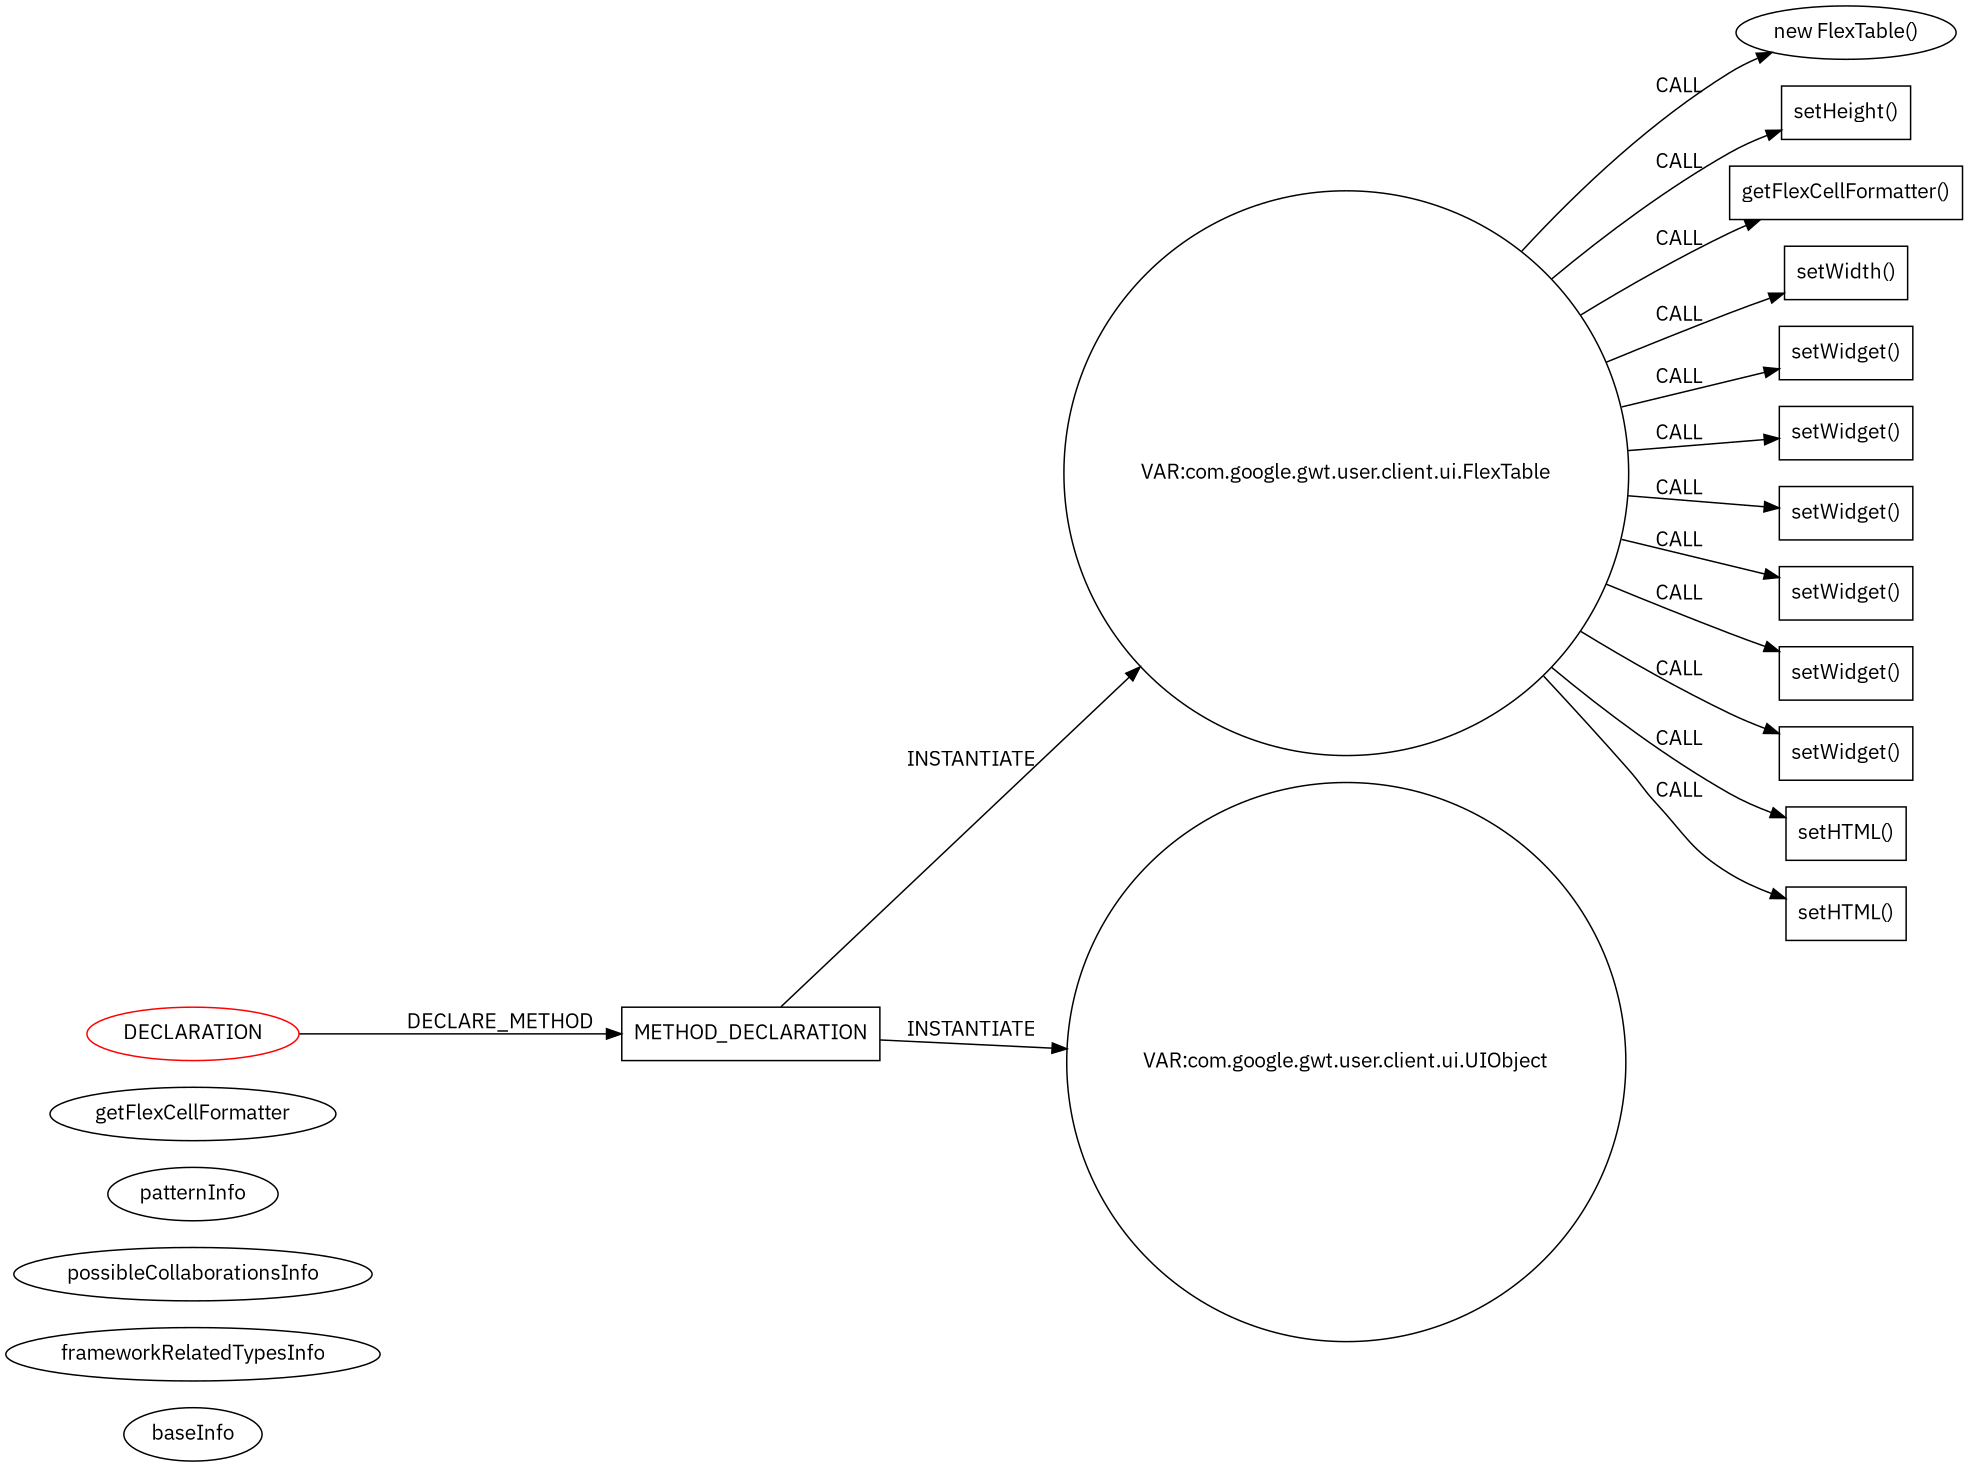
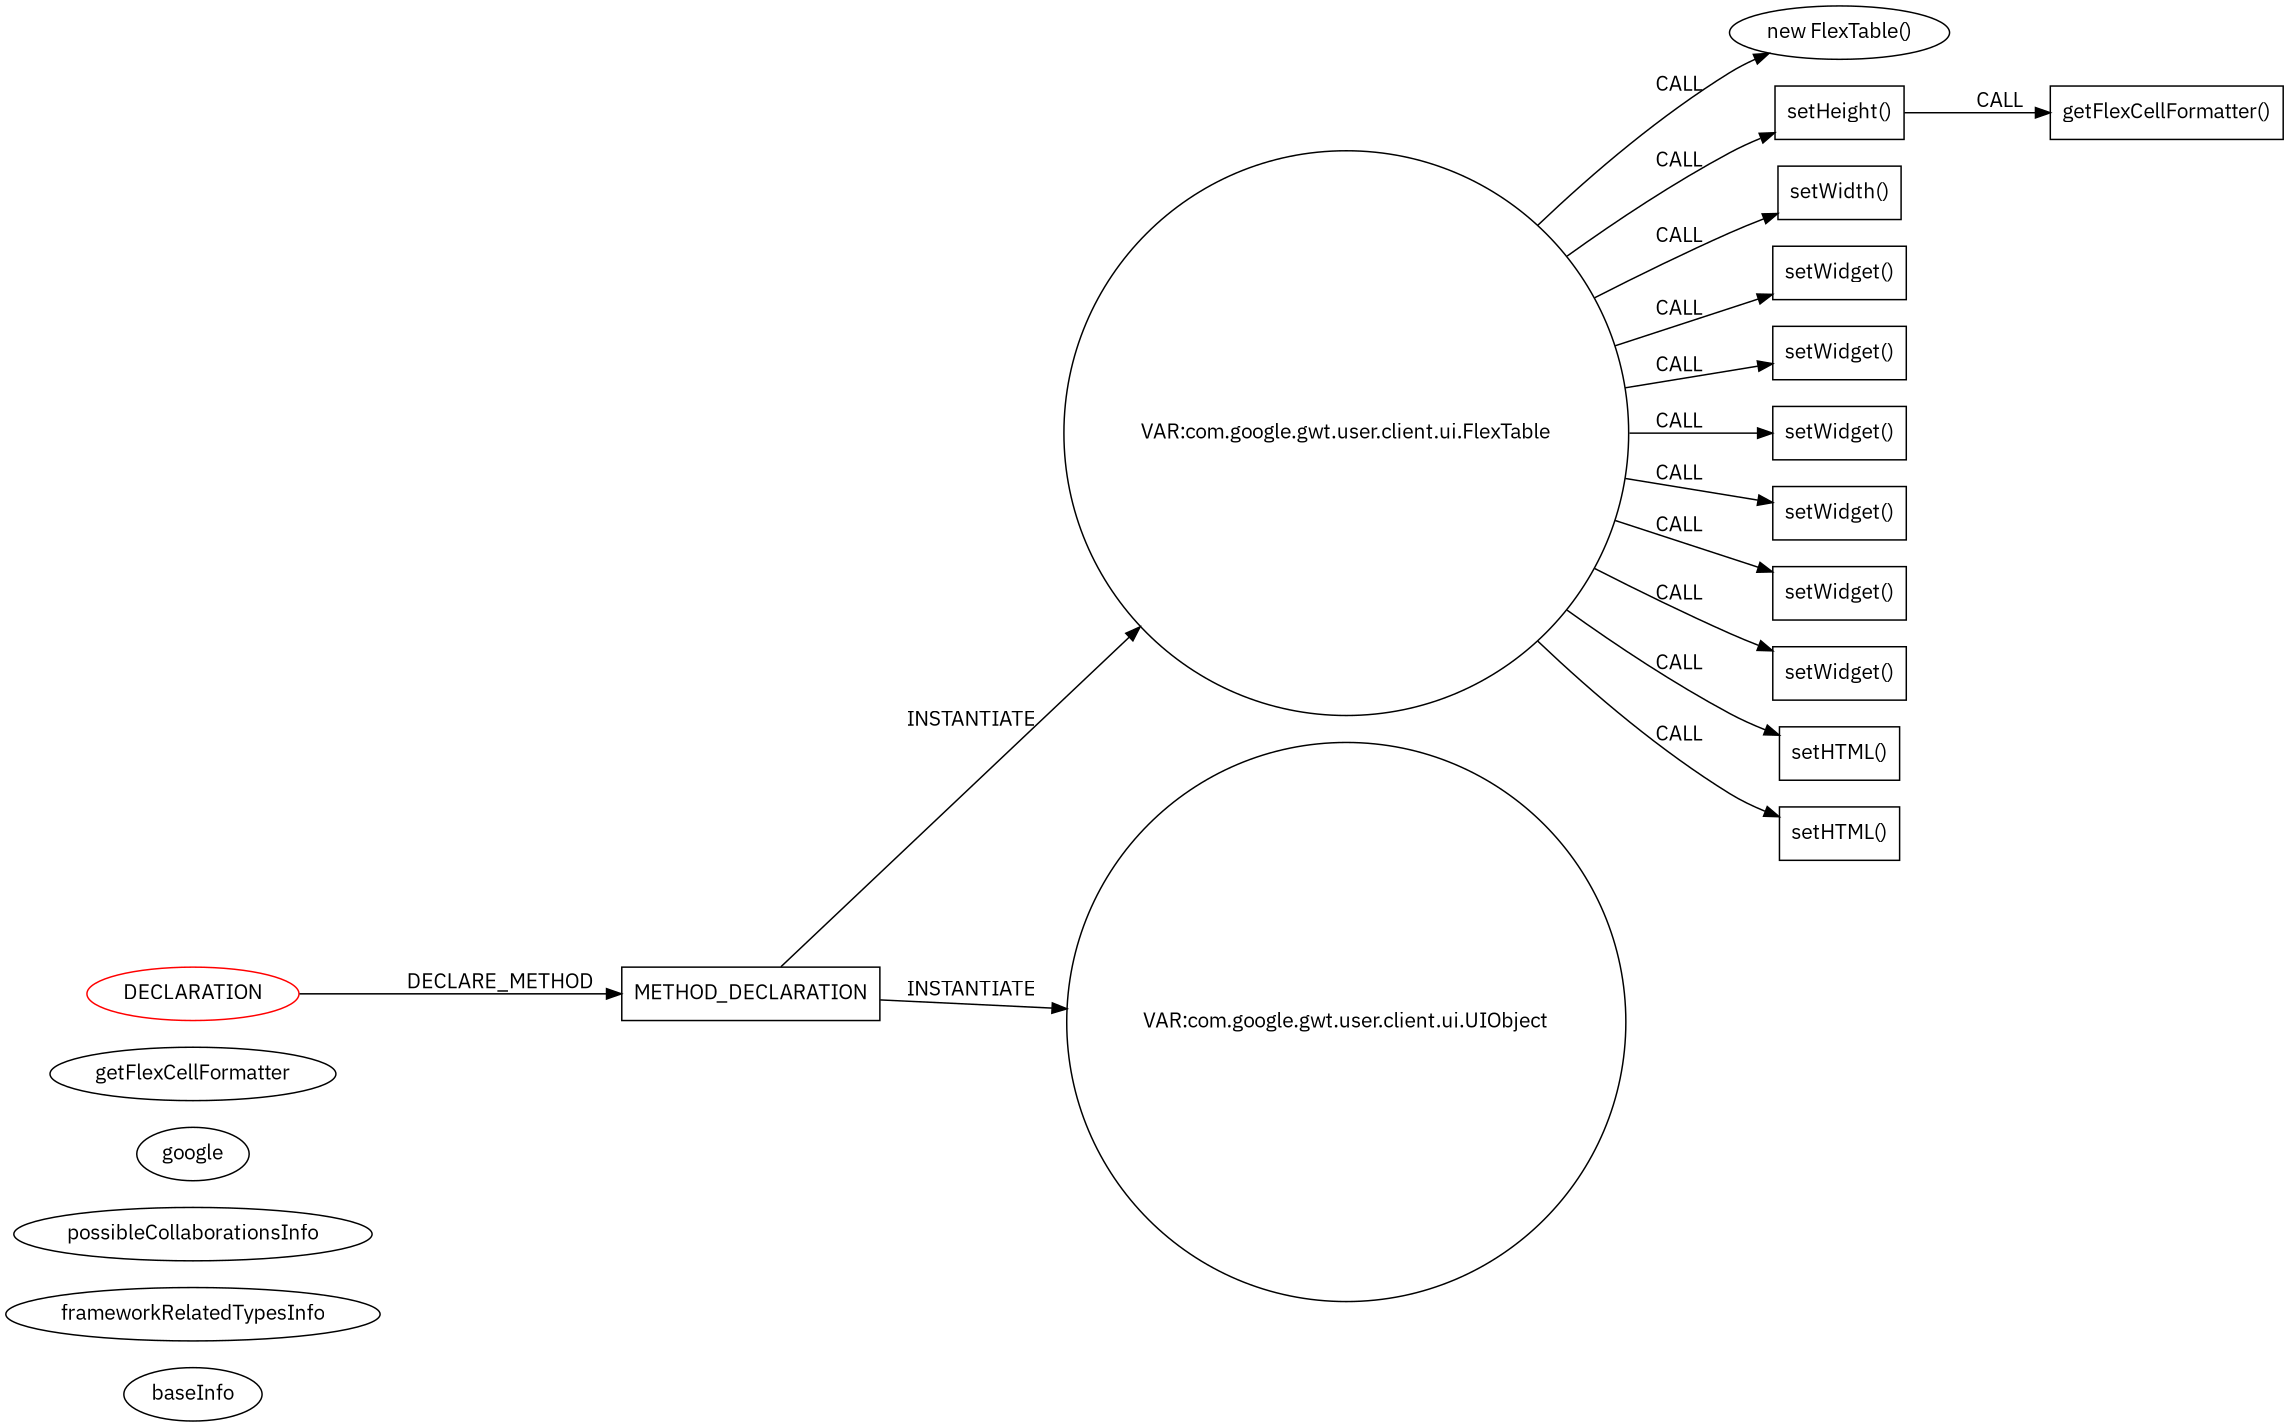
(1662, 268) -> (1970, 113)
(193, 1194) -> (193, 1154)
